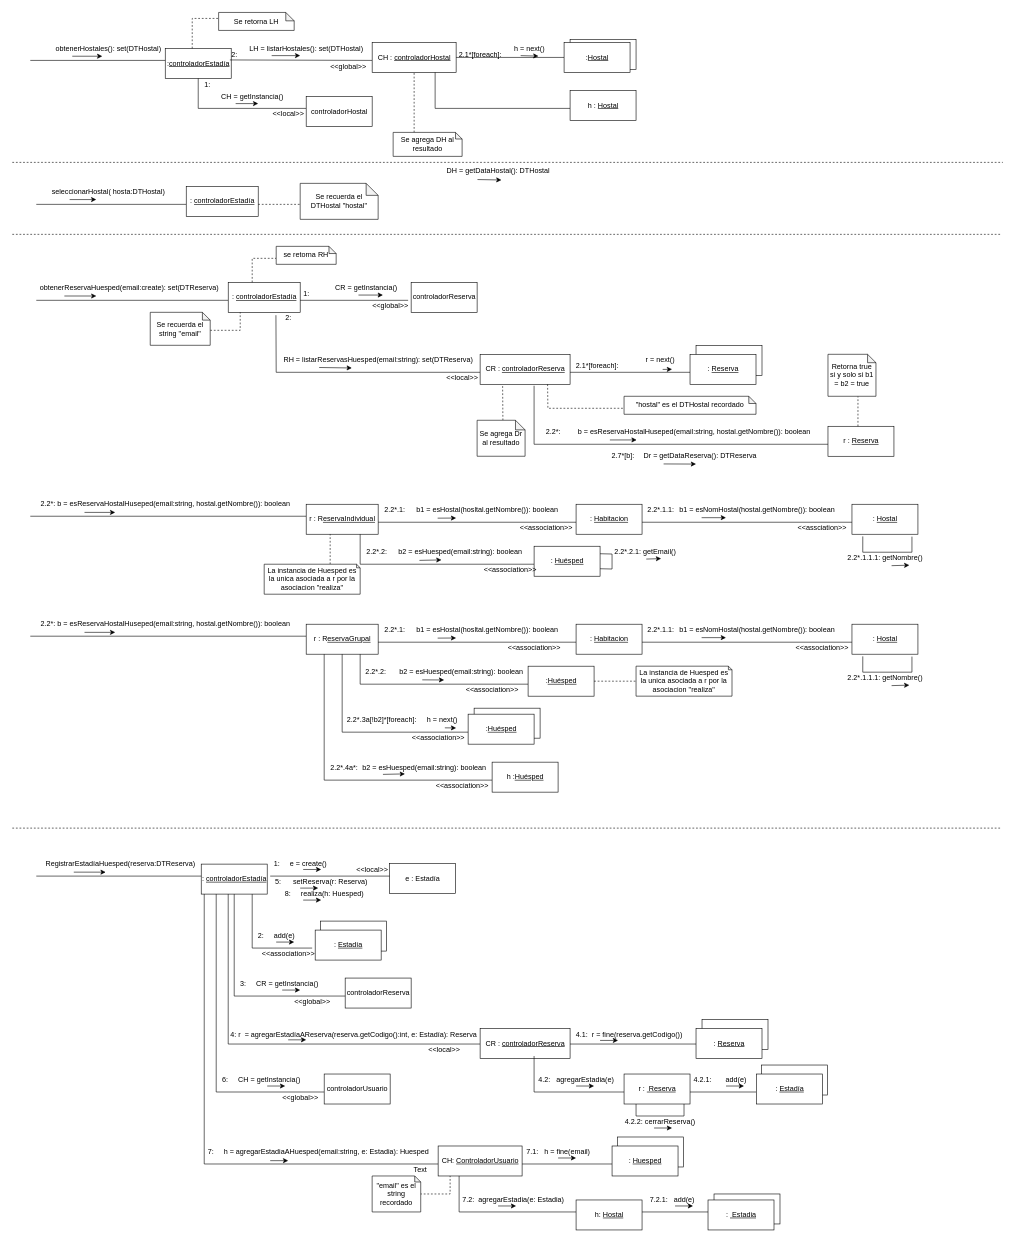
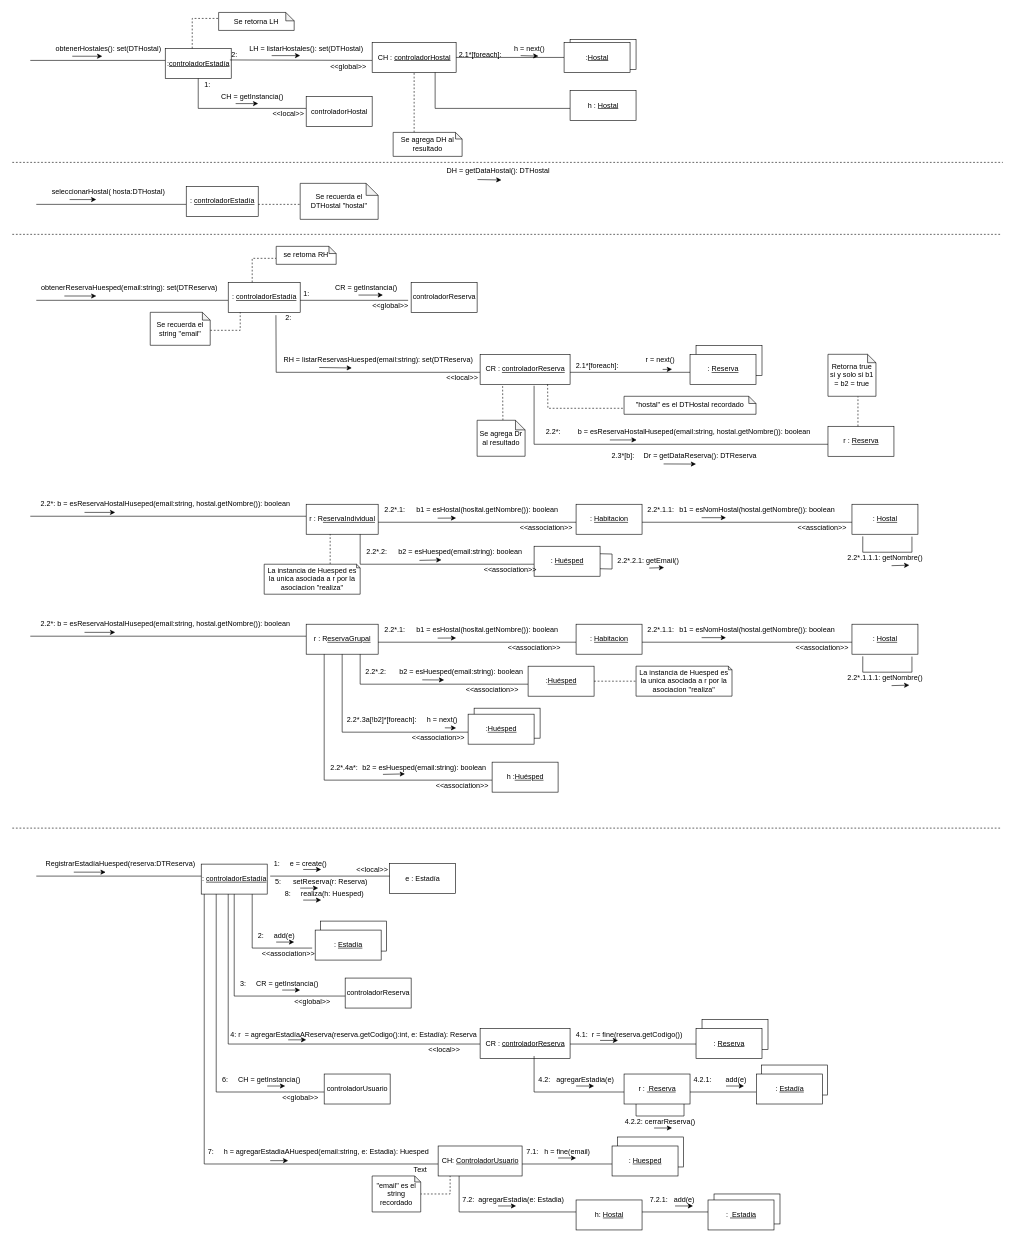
(130, 288) -> (130, 288)
(685, 456) -> (685, 456)
(645, 552) -> (648, 561)
